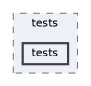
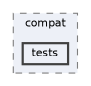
(45, 24) -> (45, 24)
